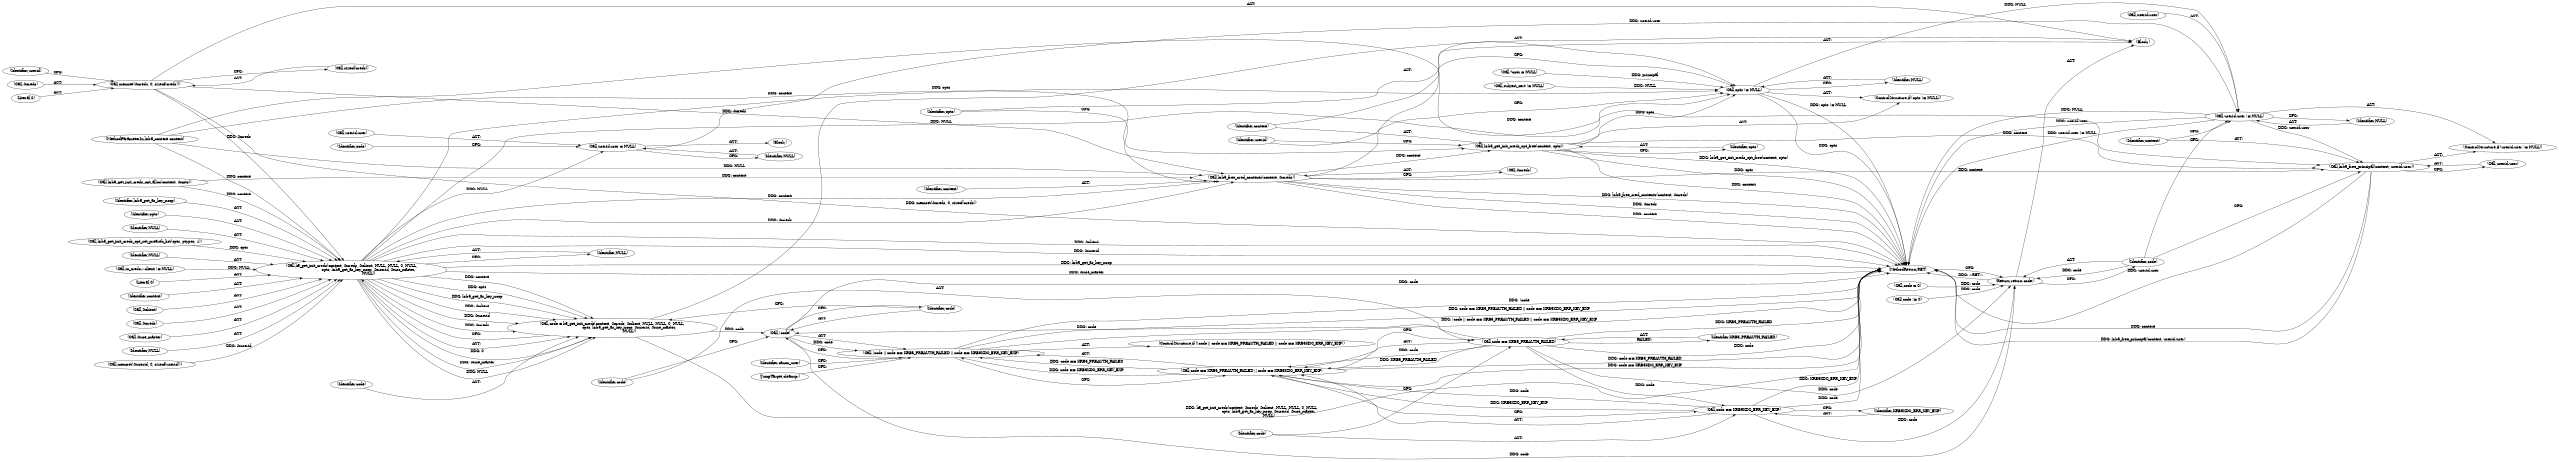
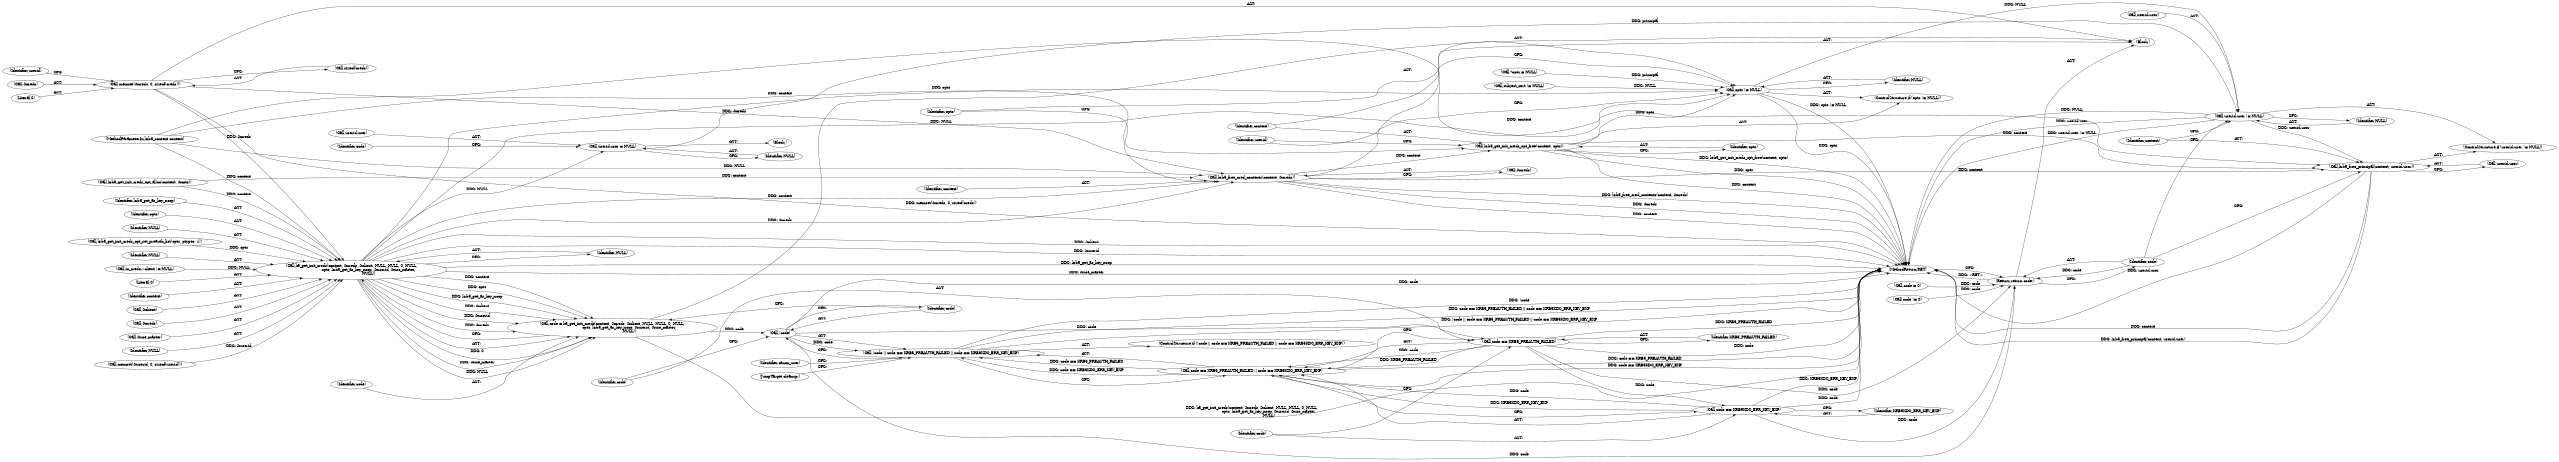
(1645, 21) -> (1645, 21)
(1177, 329) -> (1174, 329)
(1645, 340) -> (1645, 340)
